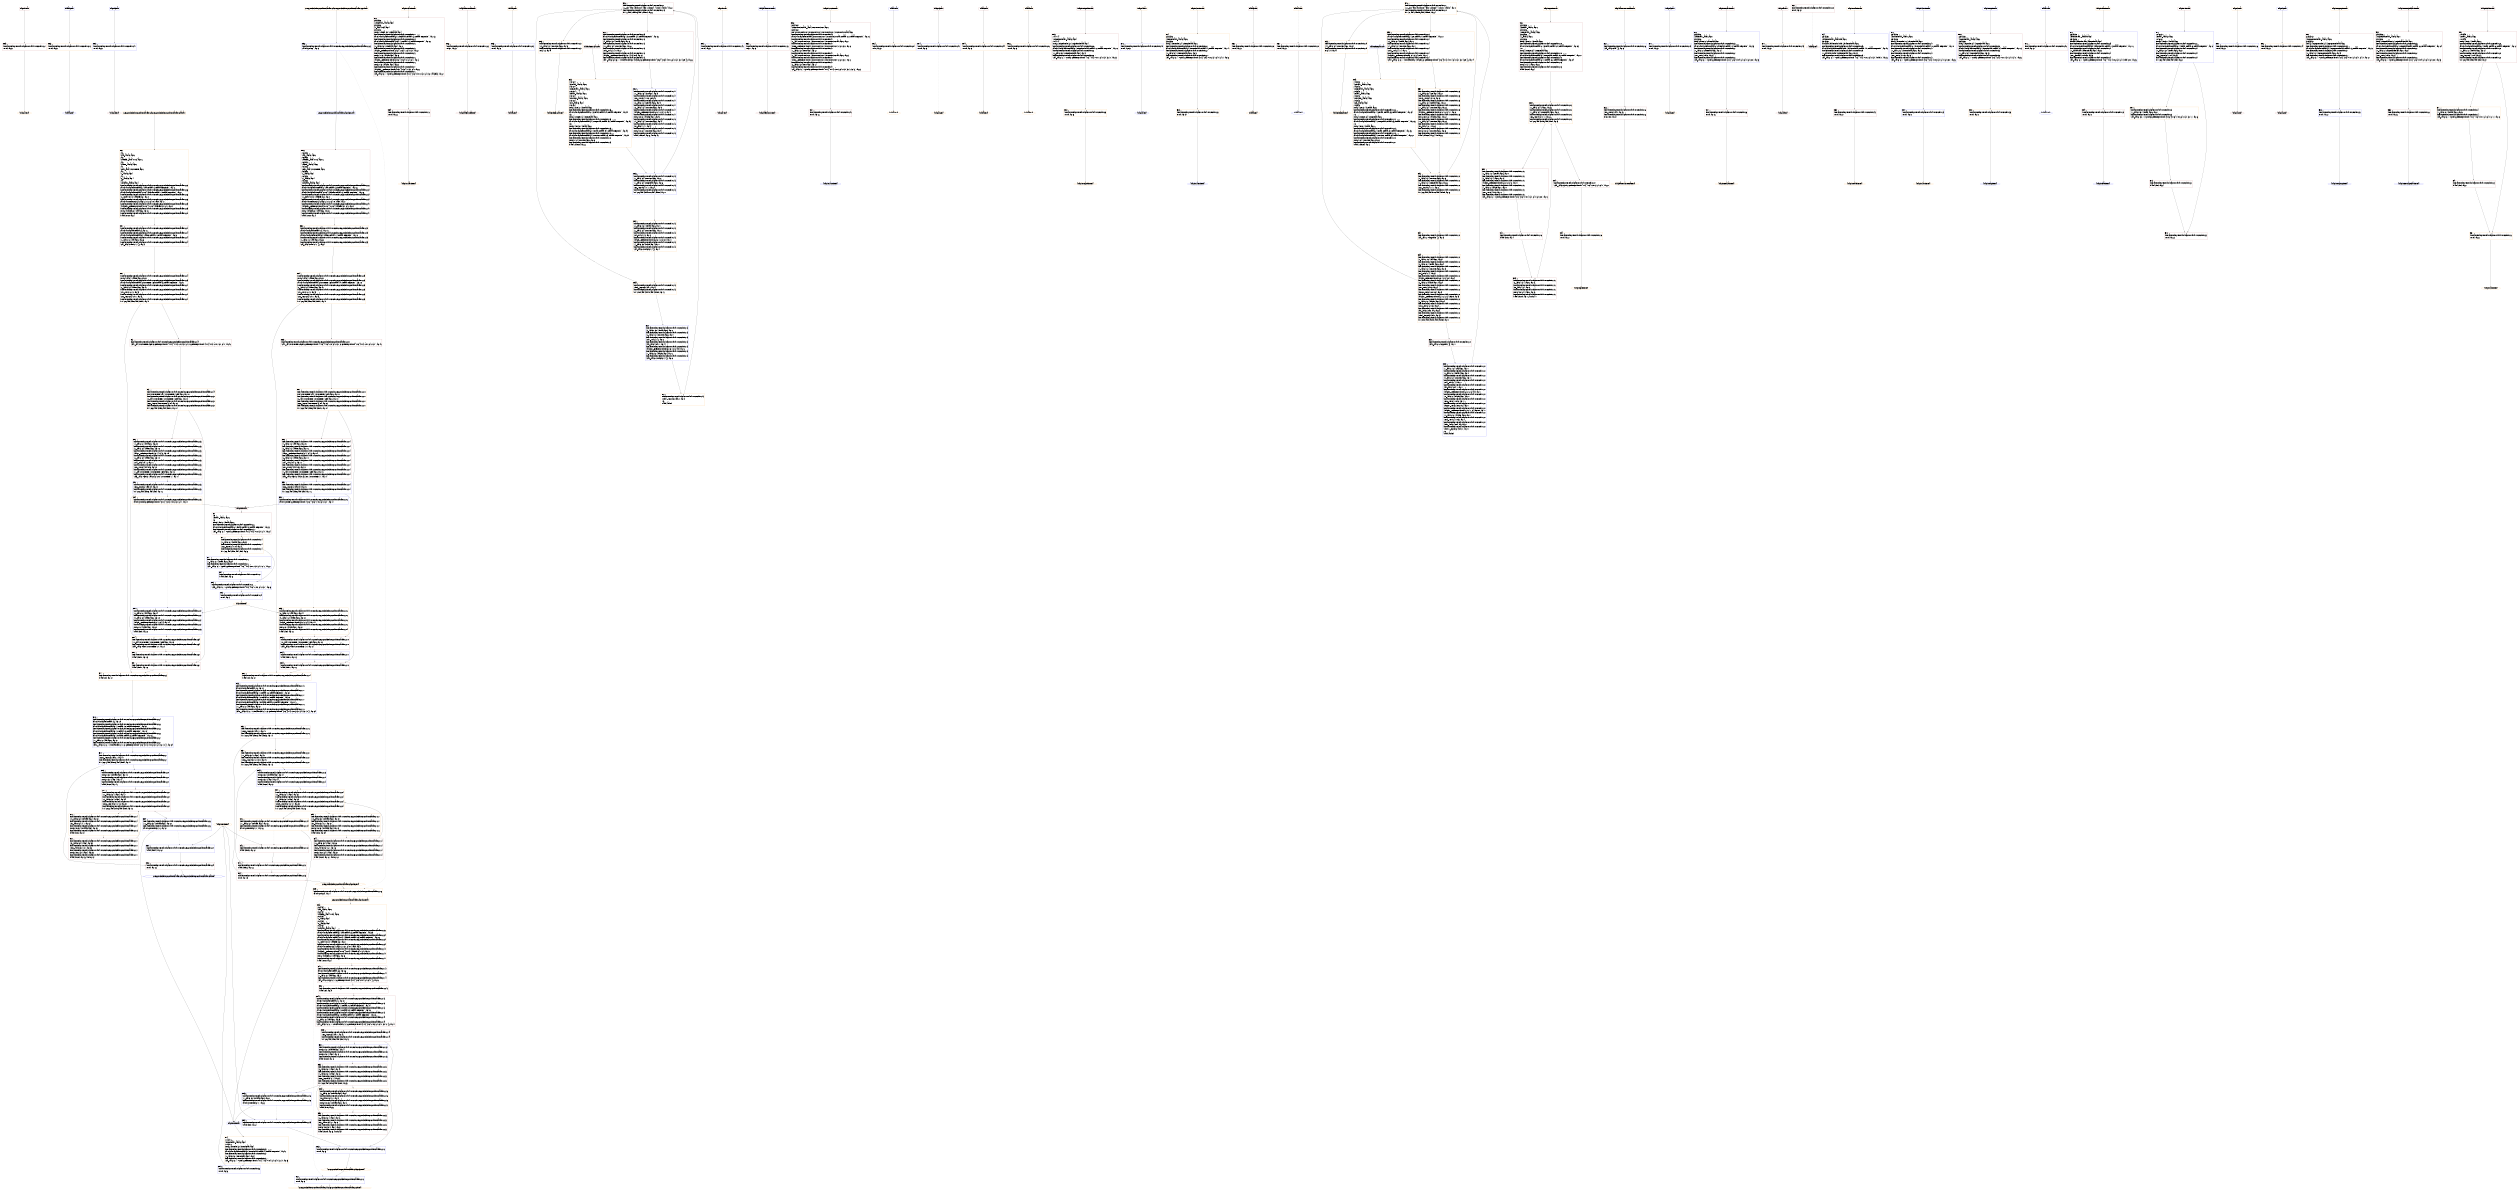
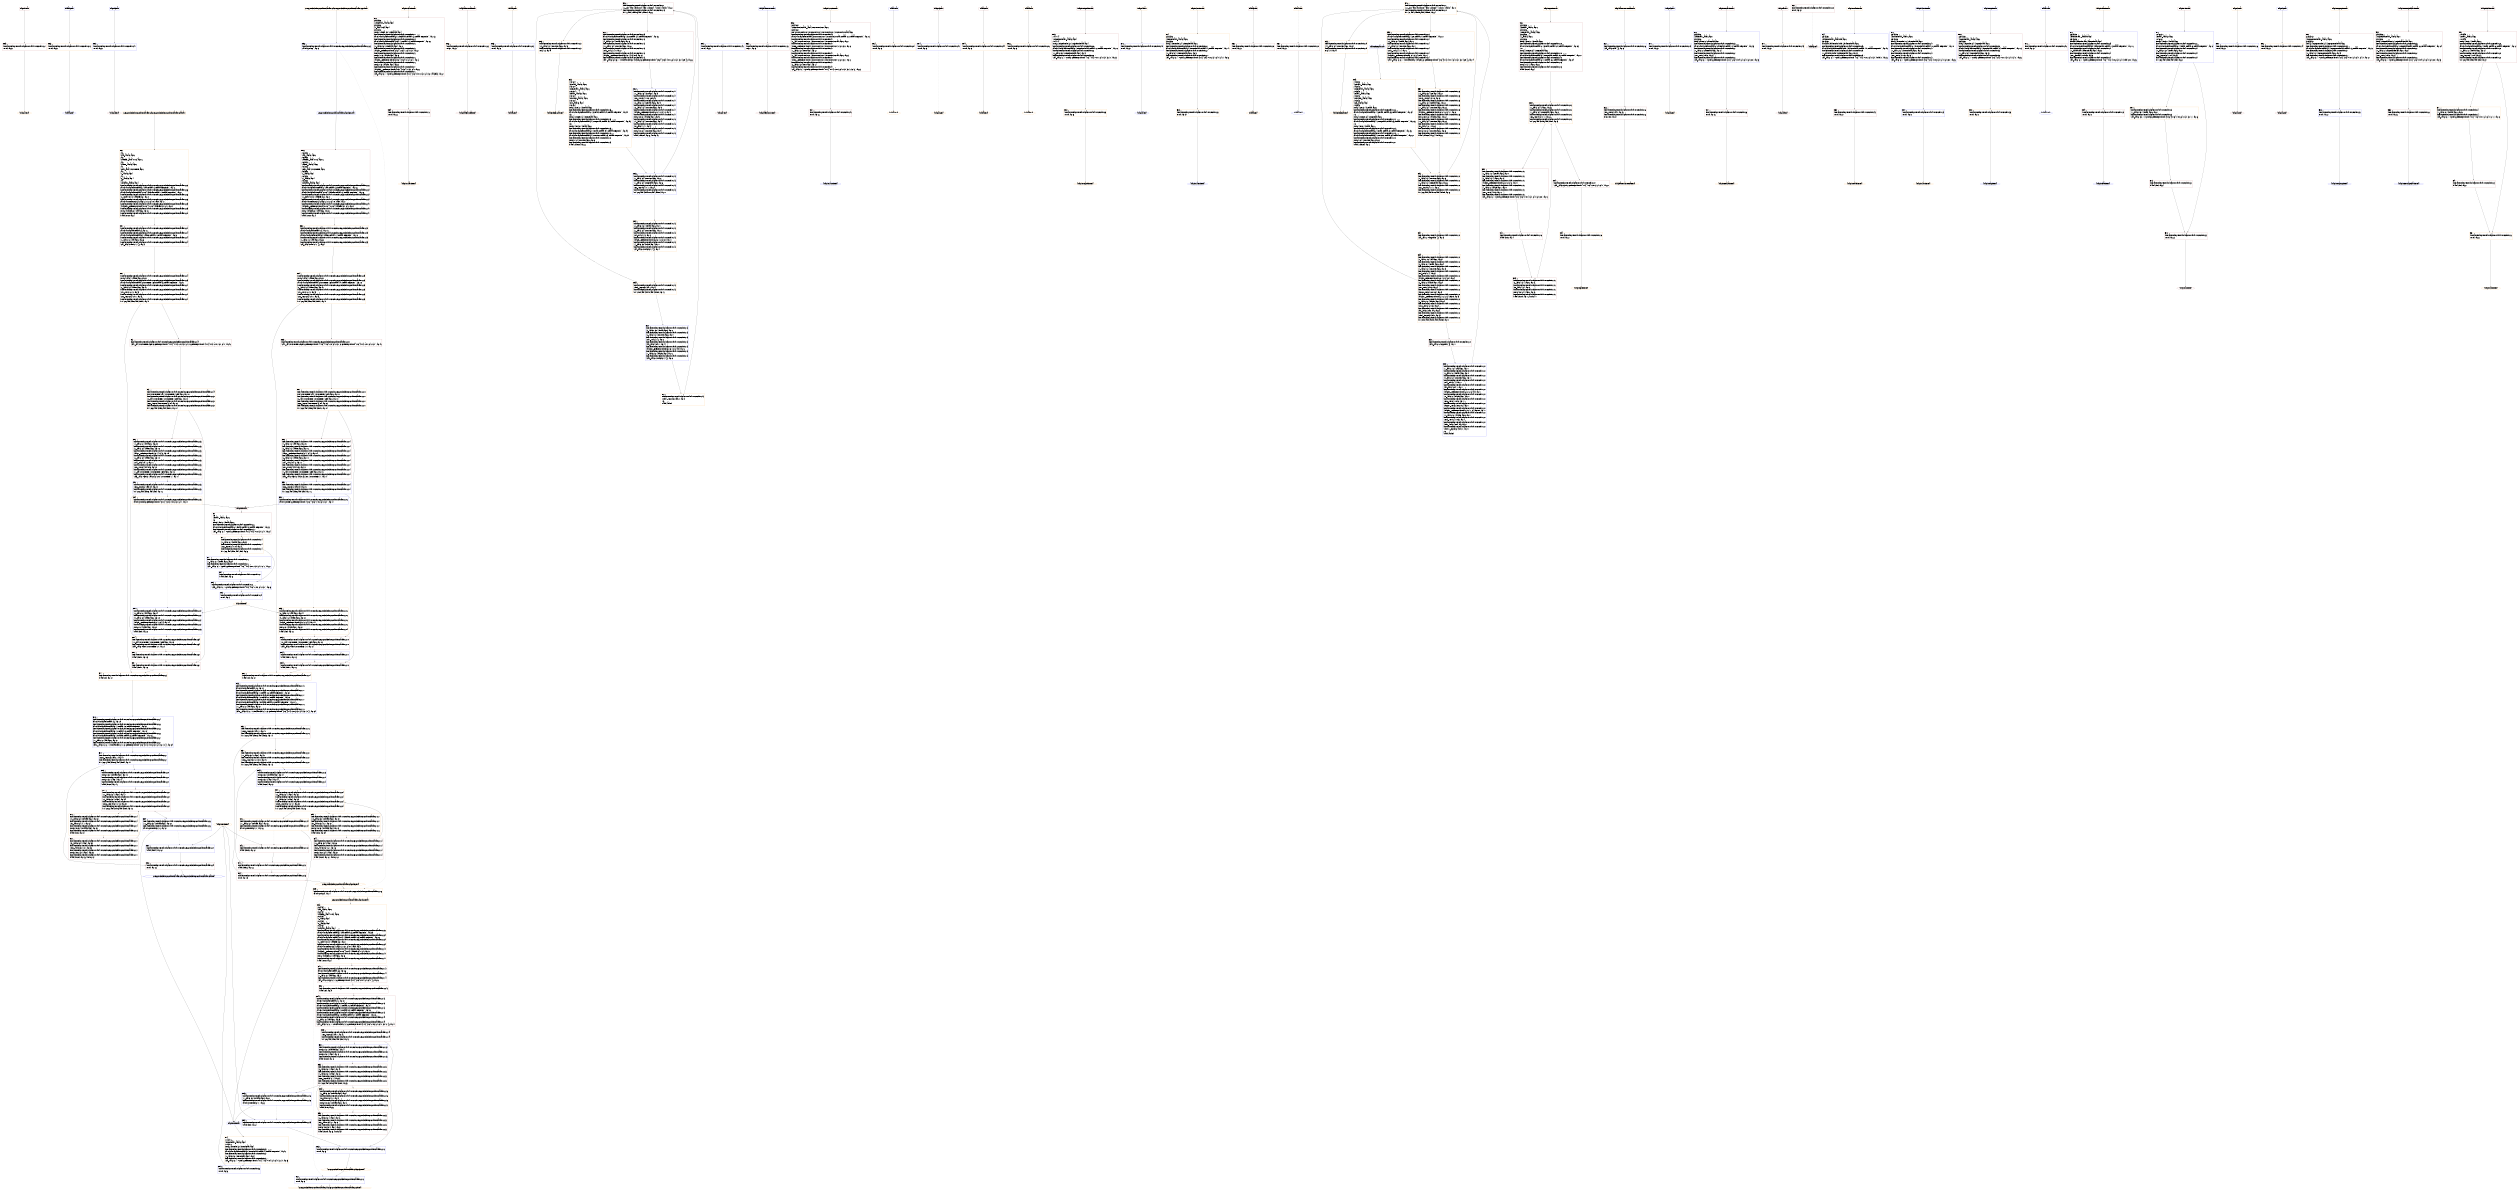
(722, 9) -> none
(592, 47) -> none
(877, 49) -> (877, 49)
(1126, 49) -> (1126, 49)
none -> (2186, 288)
